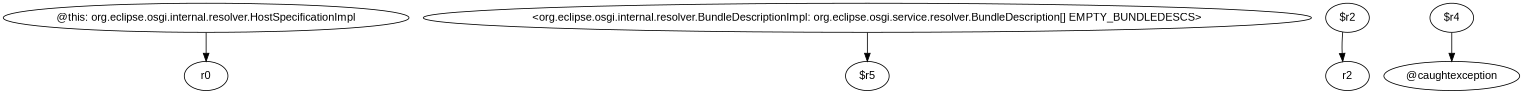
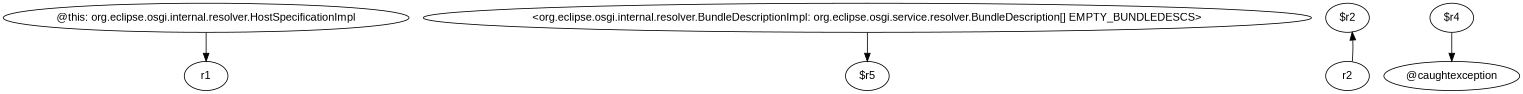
(1342, 43) -> (1353, 51)
(206, 76) -> (206, 76)
